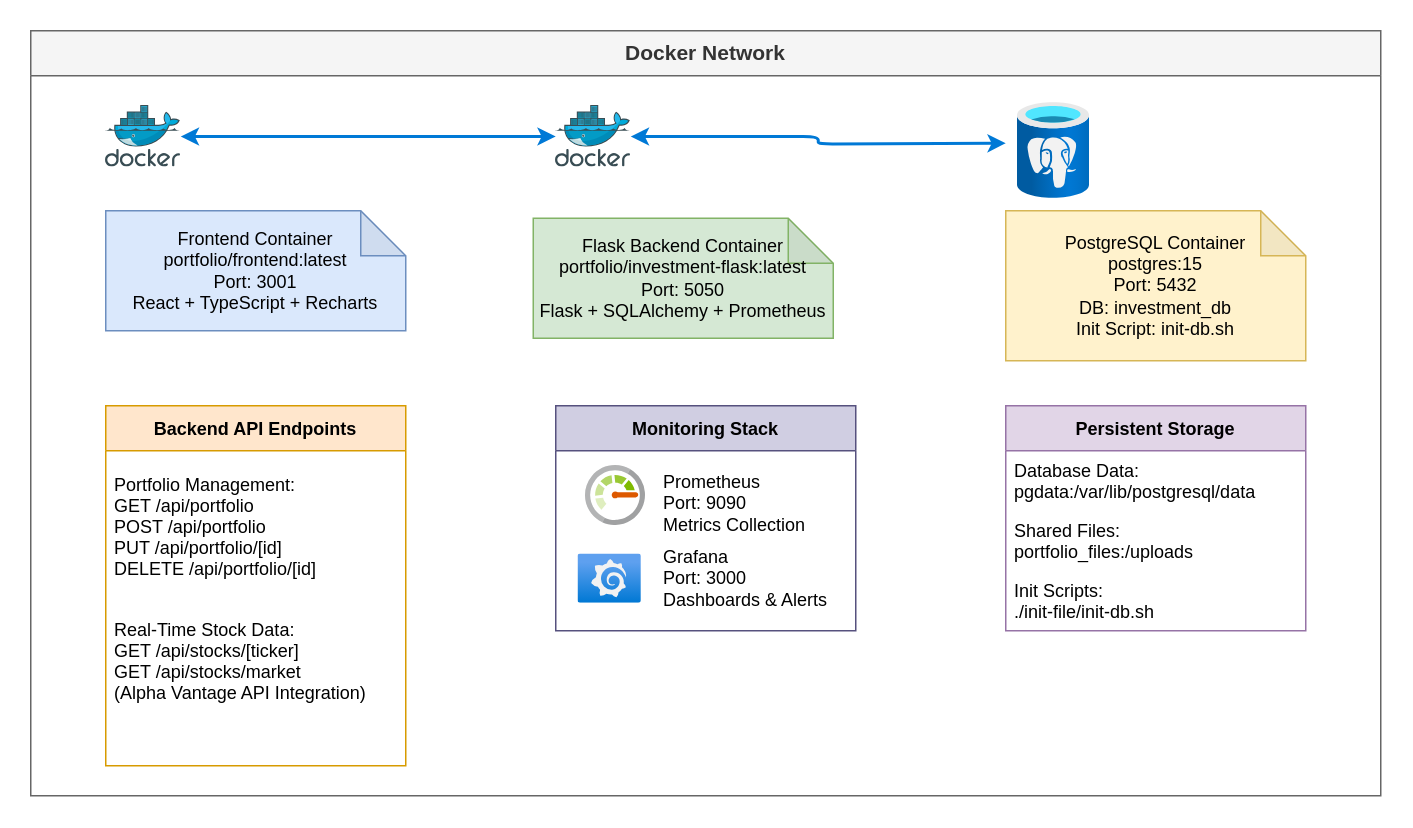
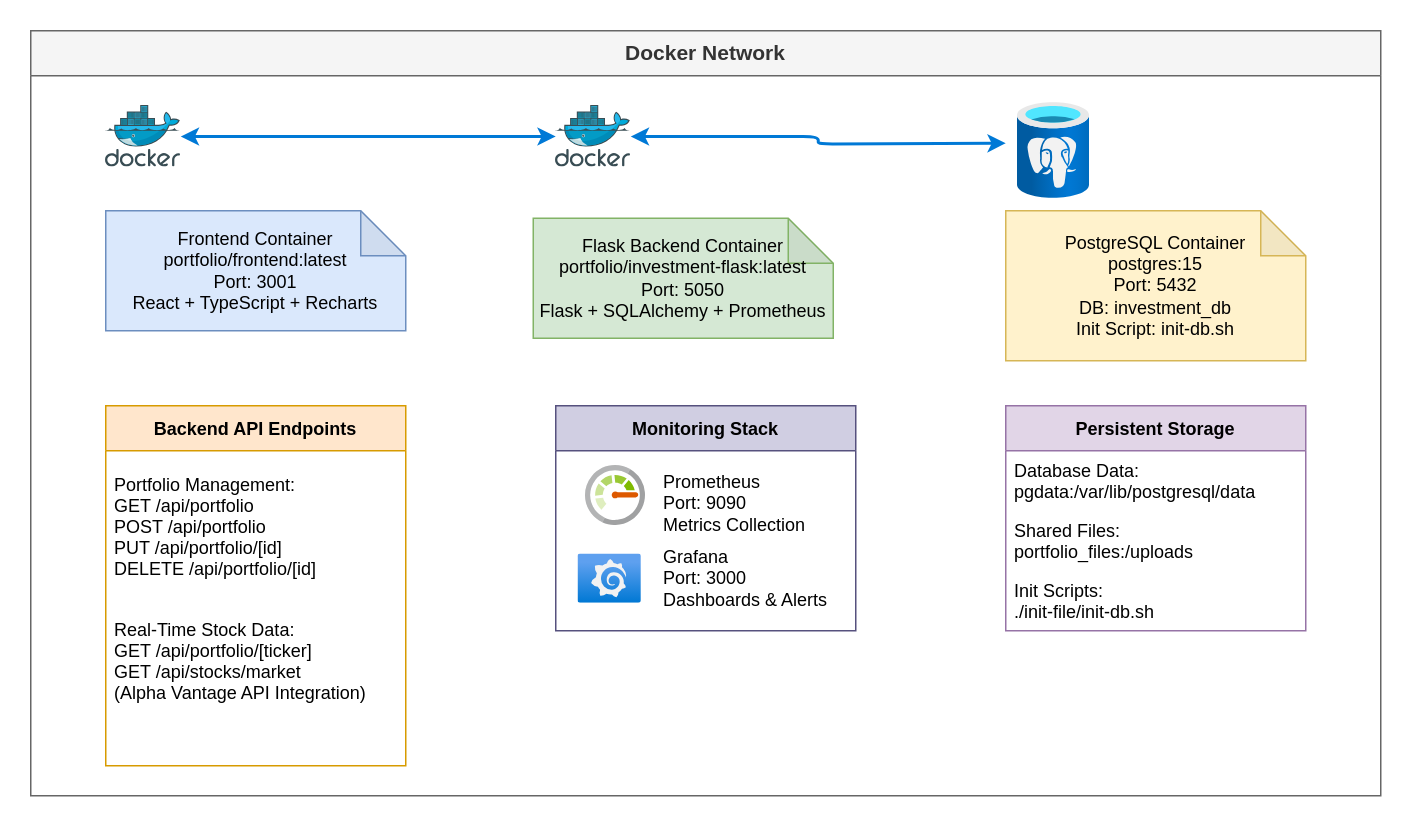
(208, 630) -> (208, 630)
